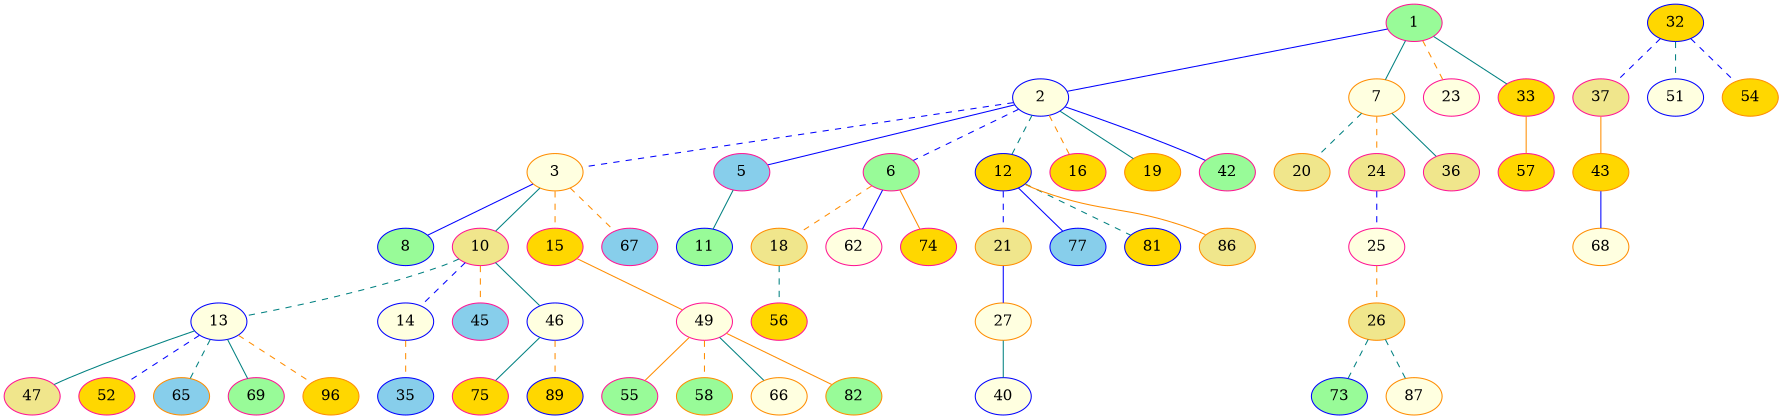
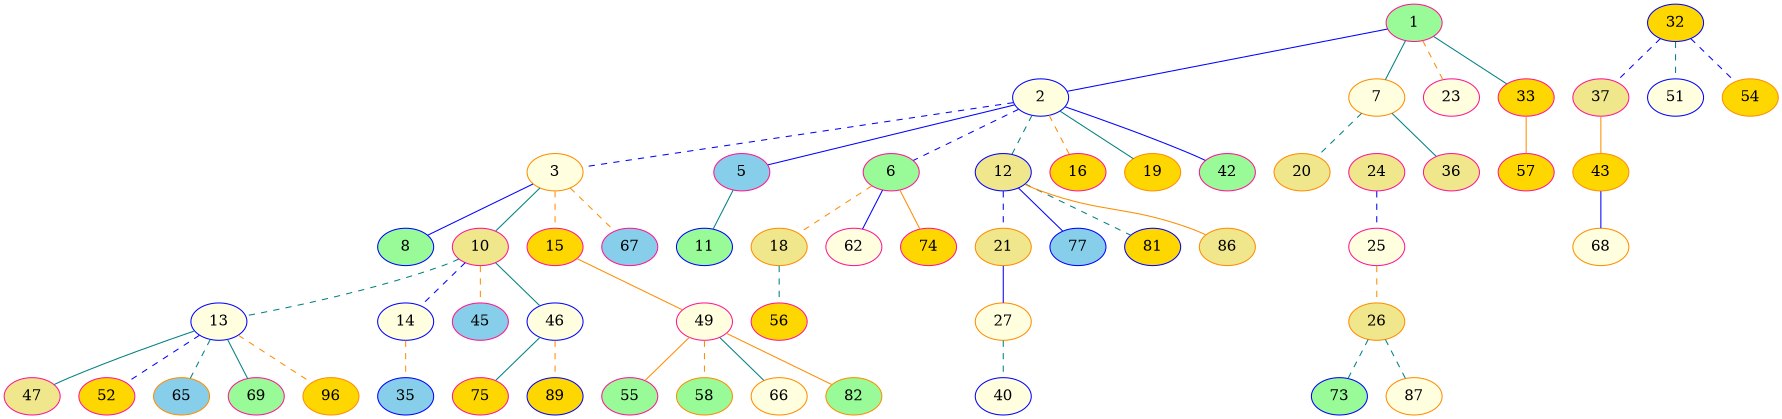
(1377, 135) -> none
(1003, 172) -> (1003, 172)
(1003, 359) -> (1003, 359)
